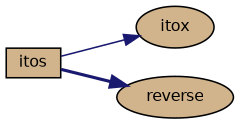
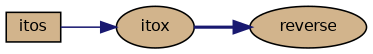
(86, 76) -> (214, 27)
